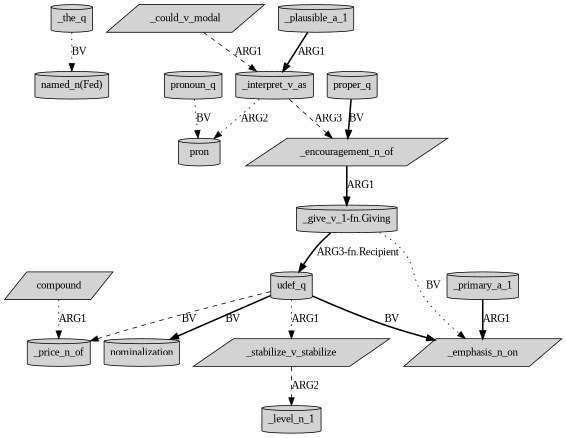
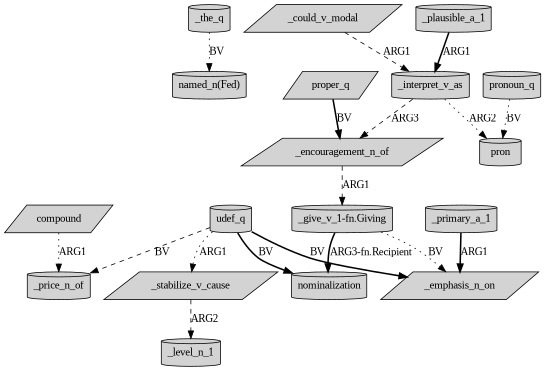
(352, 85) -> (331, 85)
(347, 182) -> (342, 182)
(316, 248) -> (330, 248)
(291, 353) -> (191, 286)
